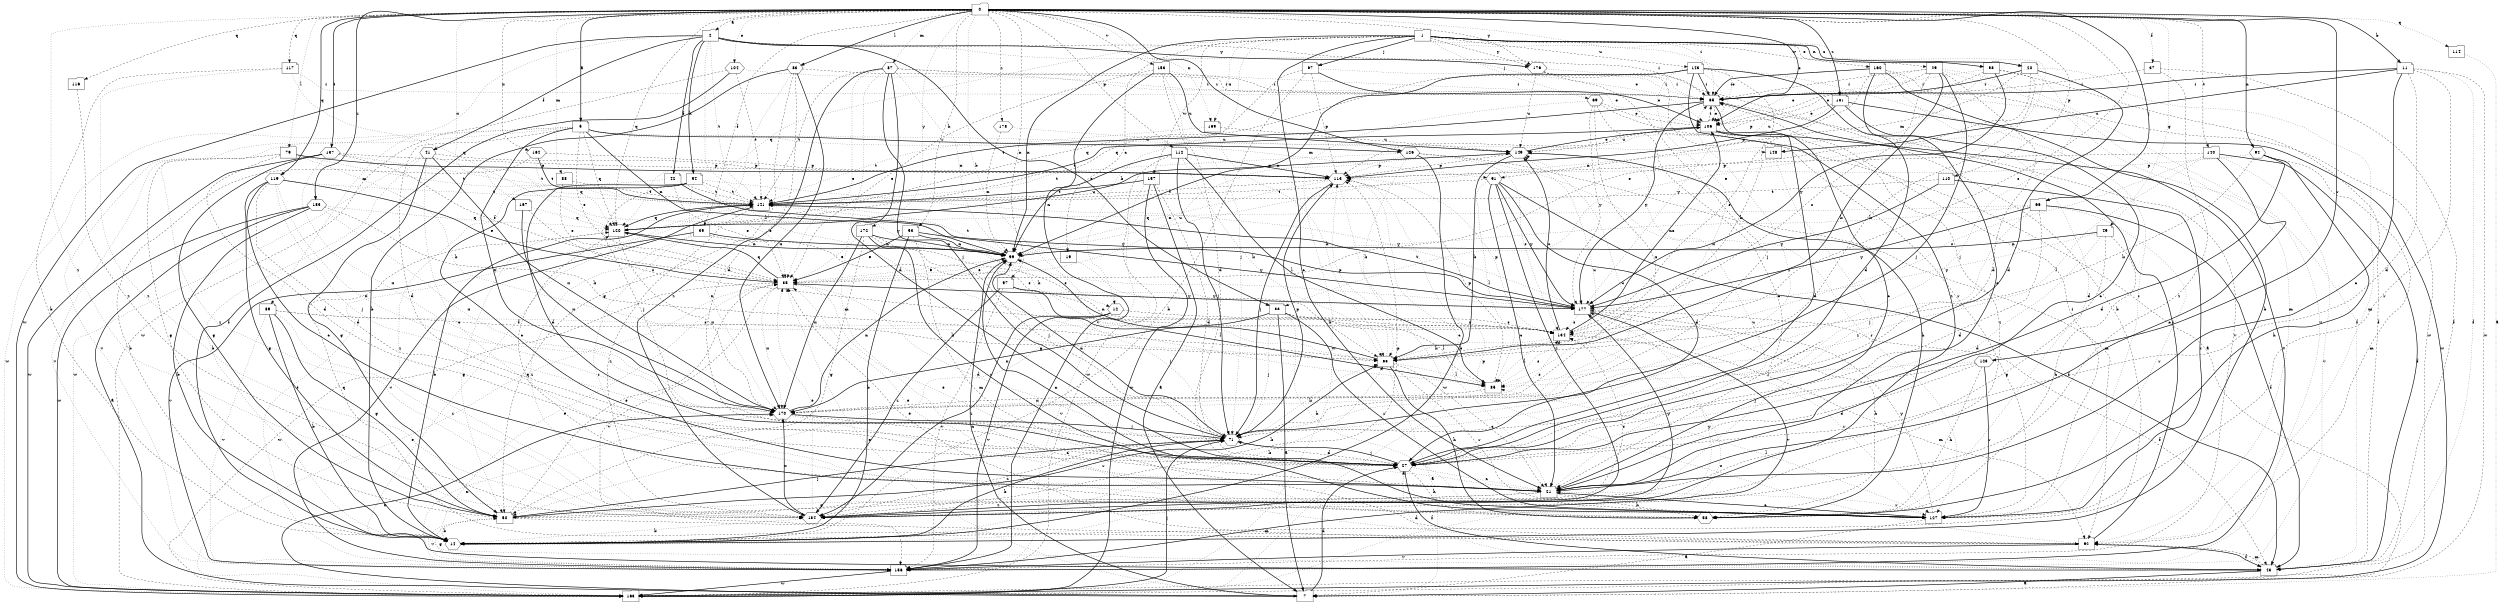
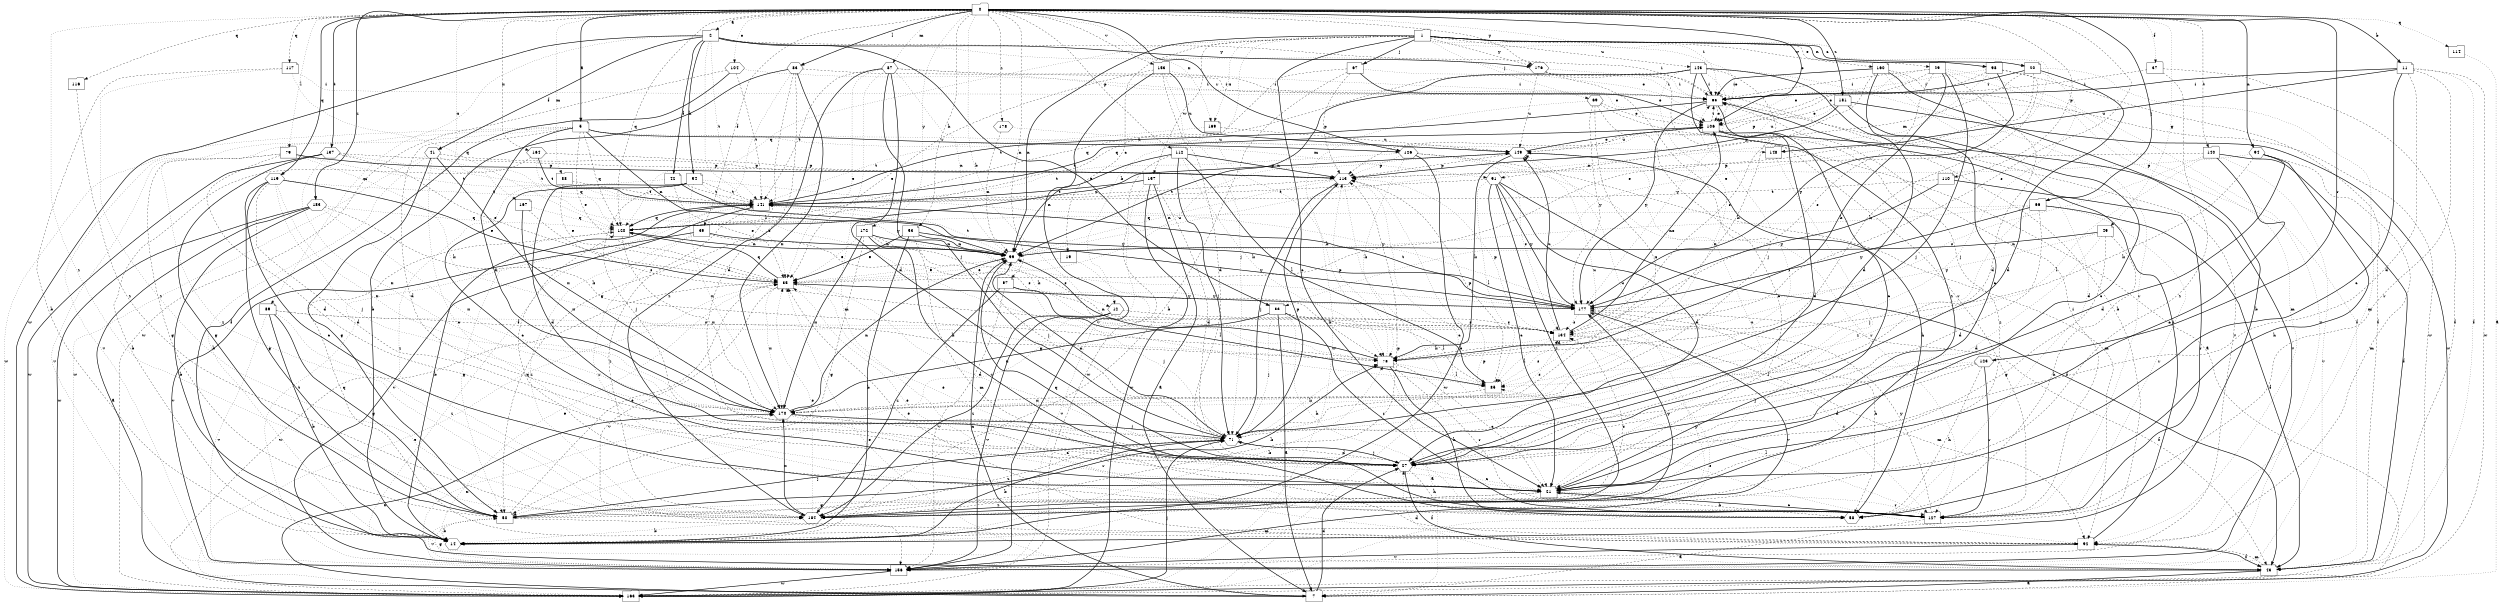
(495, 218) -> (496, 218)
(1385, 362) -> (1385, 362)
(1056, 388) -> (1056, 388)
